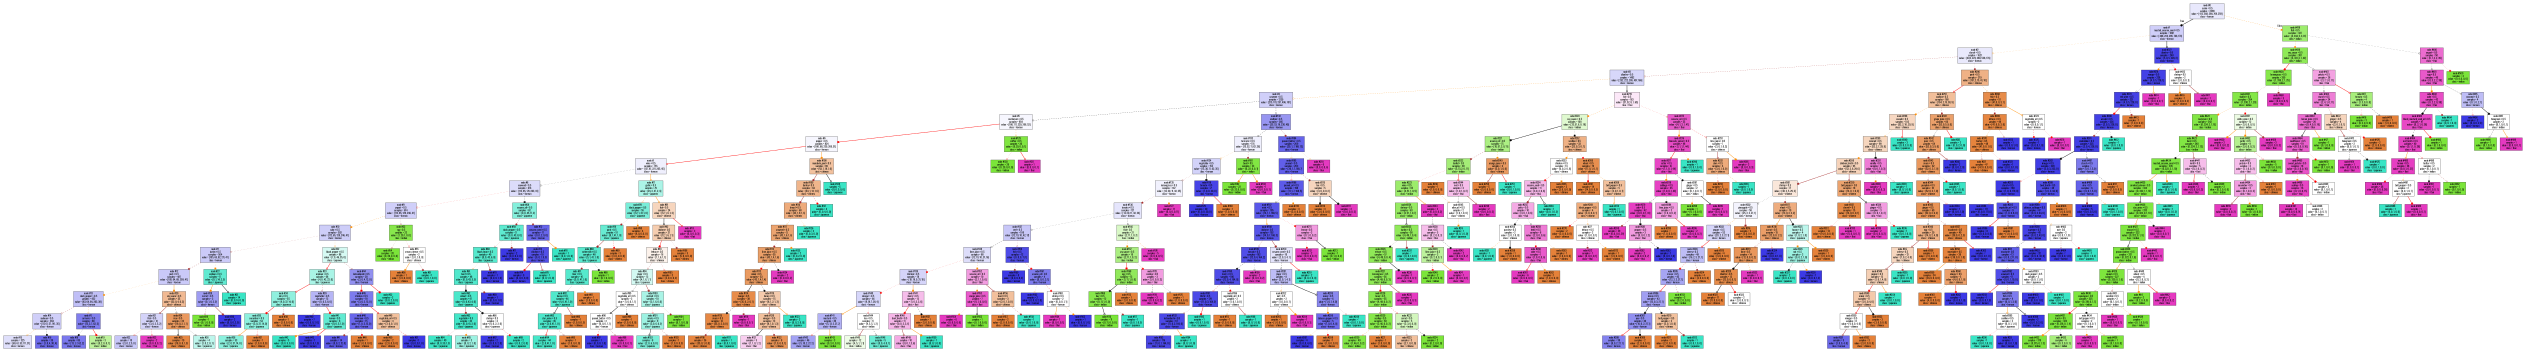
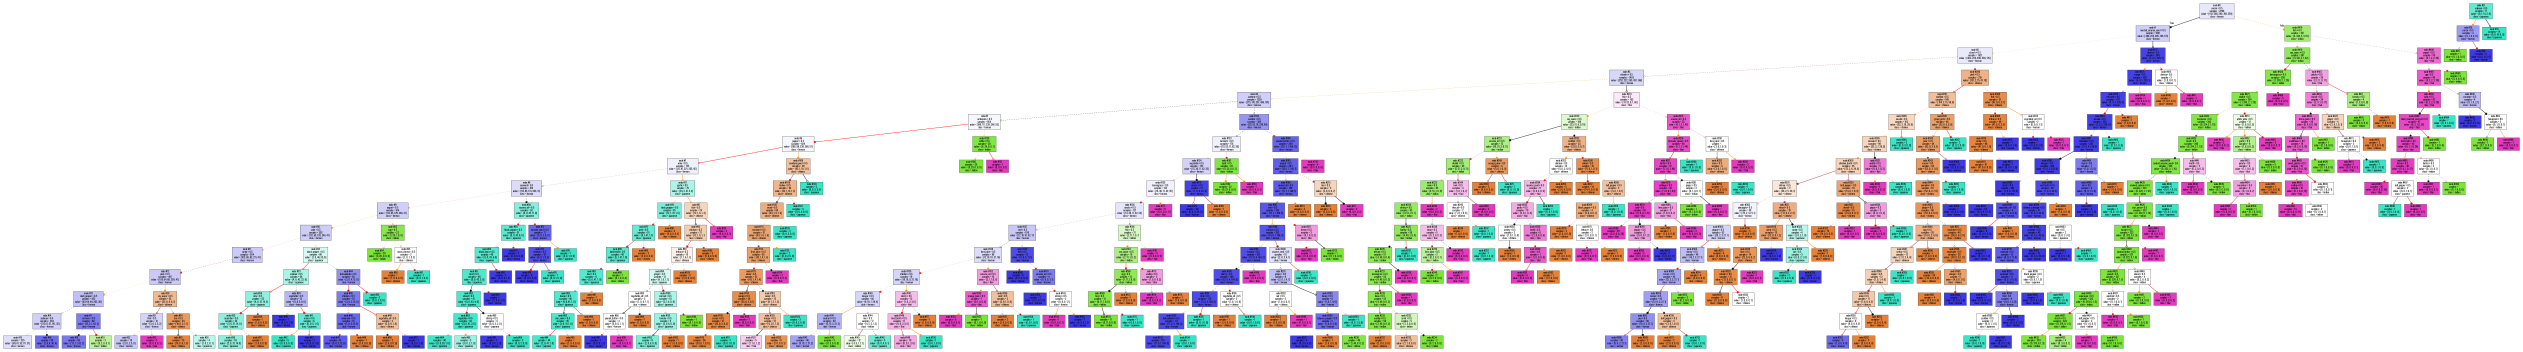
(1444, 198) -> (1458, 222)
(215, 265) -> none
